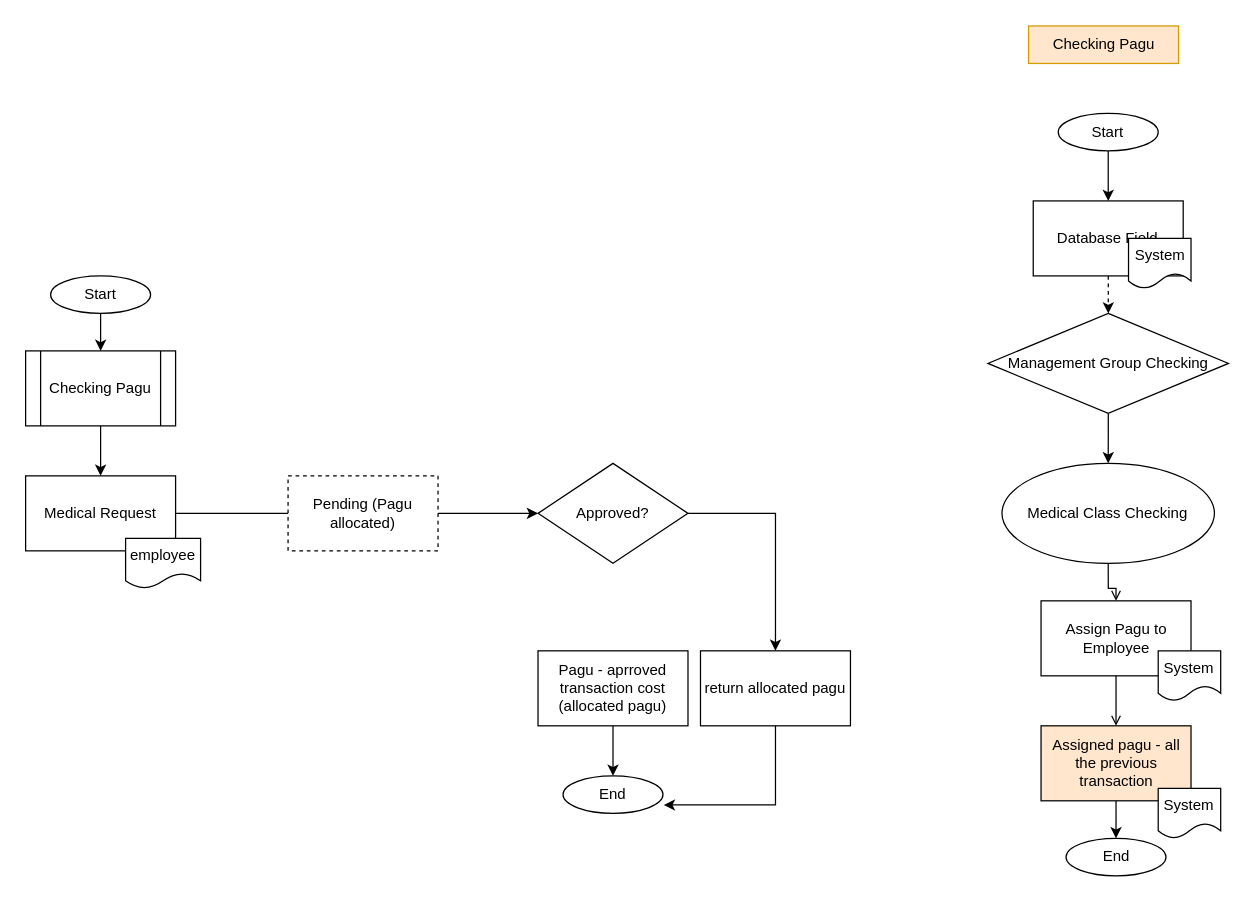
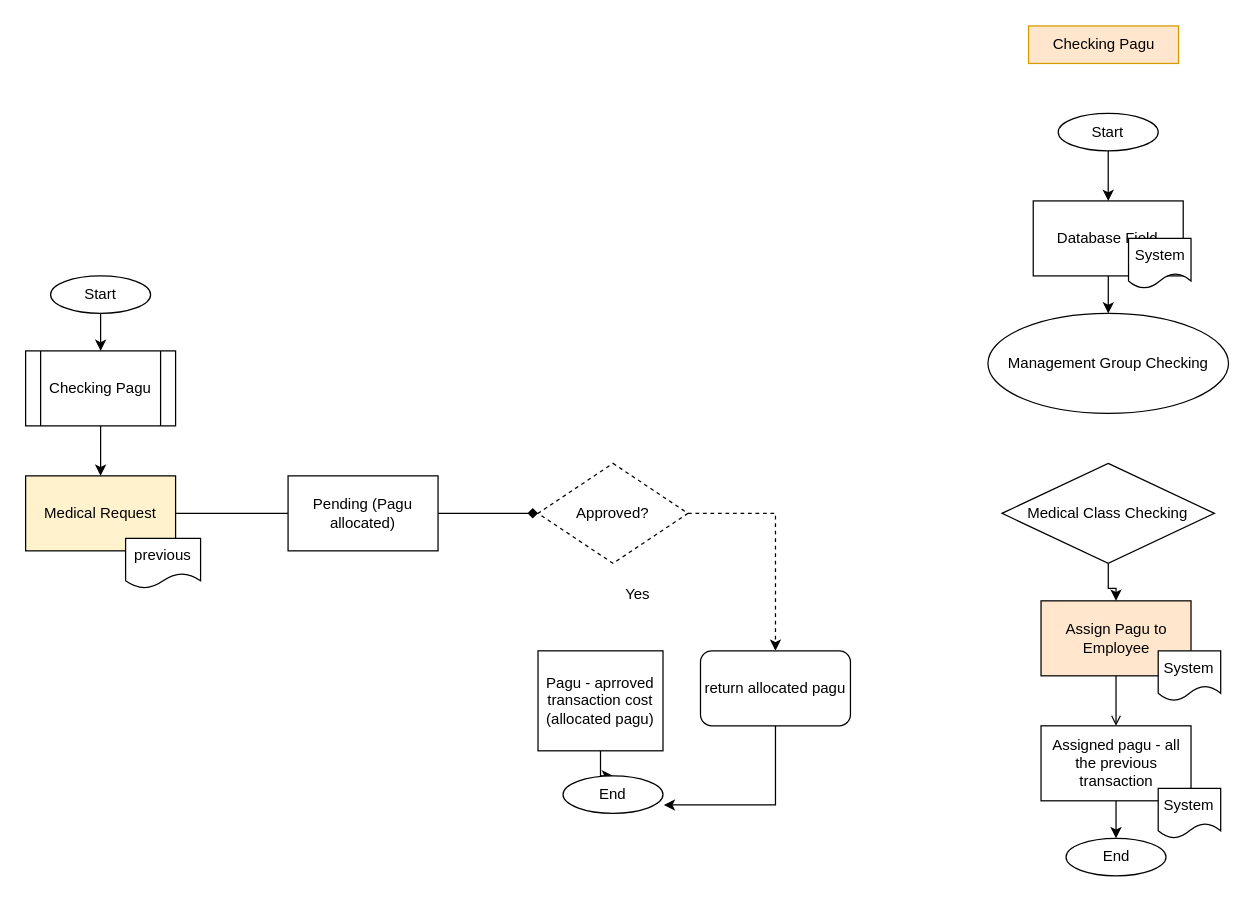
(1109, 291) -> (1109, 291)
(1108, 363) -> (1108, 363)
(1109, 434) -> none
(101, 513) -> (101, 513)
(363, 513) -> (363, 513)
(528, 513) -> (527, 513)
(613, 513) -> (613, 513)
(1108, 513) -> (1108, 513)
(776, 534) -> (776, 534)
(163, 556) -> (163, 556)
(1116, 589) -> (1113, 588)
none -> (638, 594)
(1116, 638) -> (1116, 638)
(613, 688) -> (601, 701)
(776, 688) -> (776, 688)
(1116, 763) -> (1116, 763)
